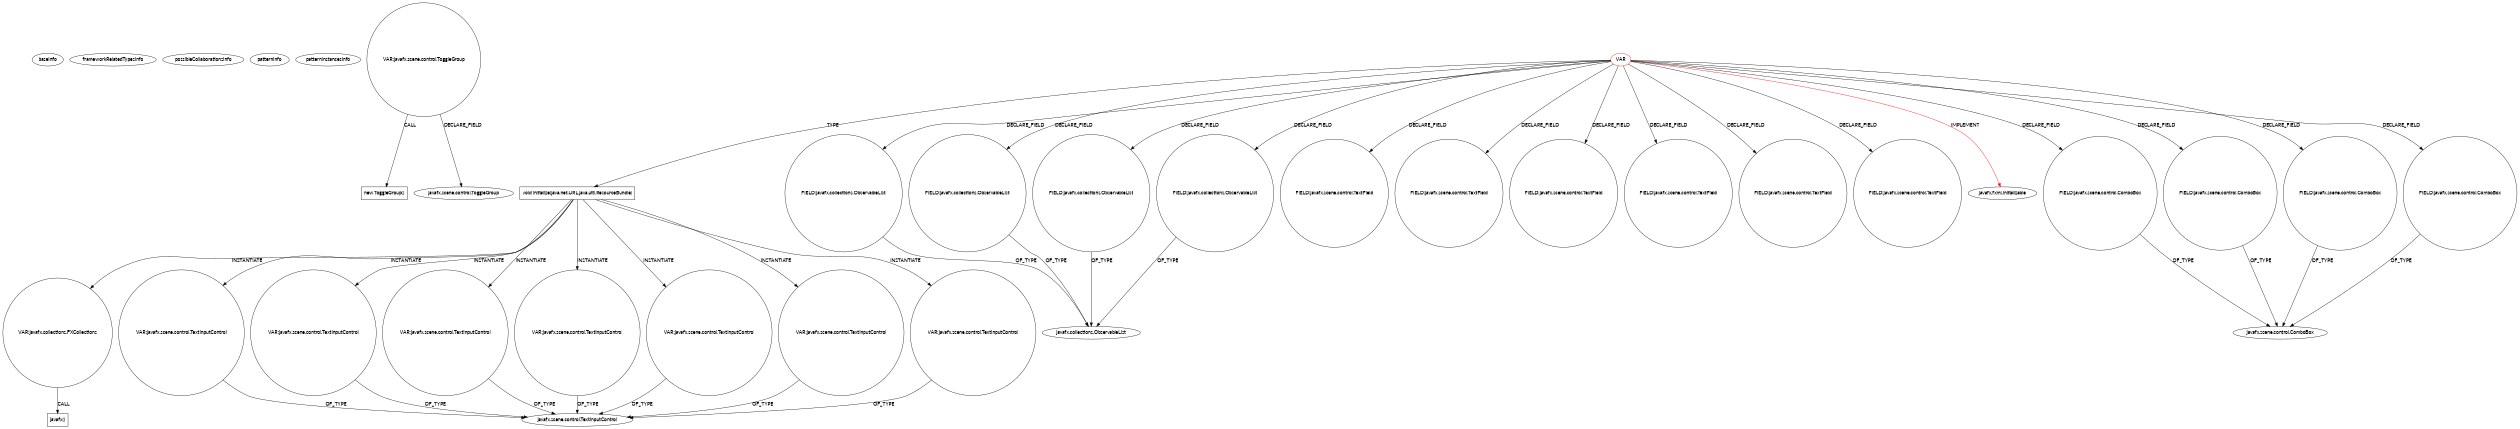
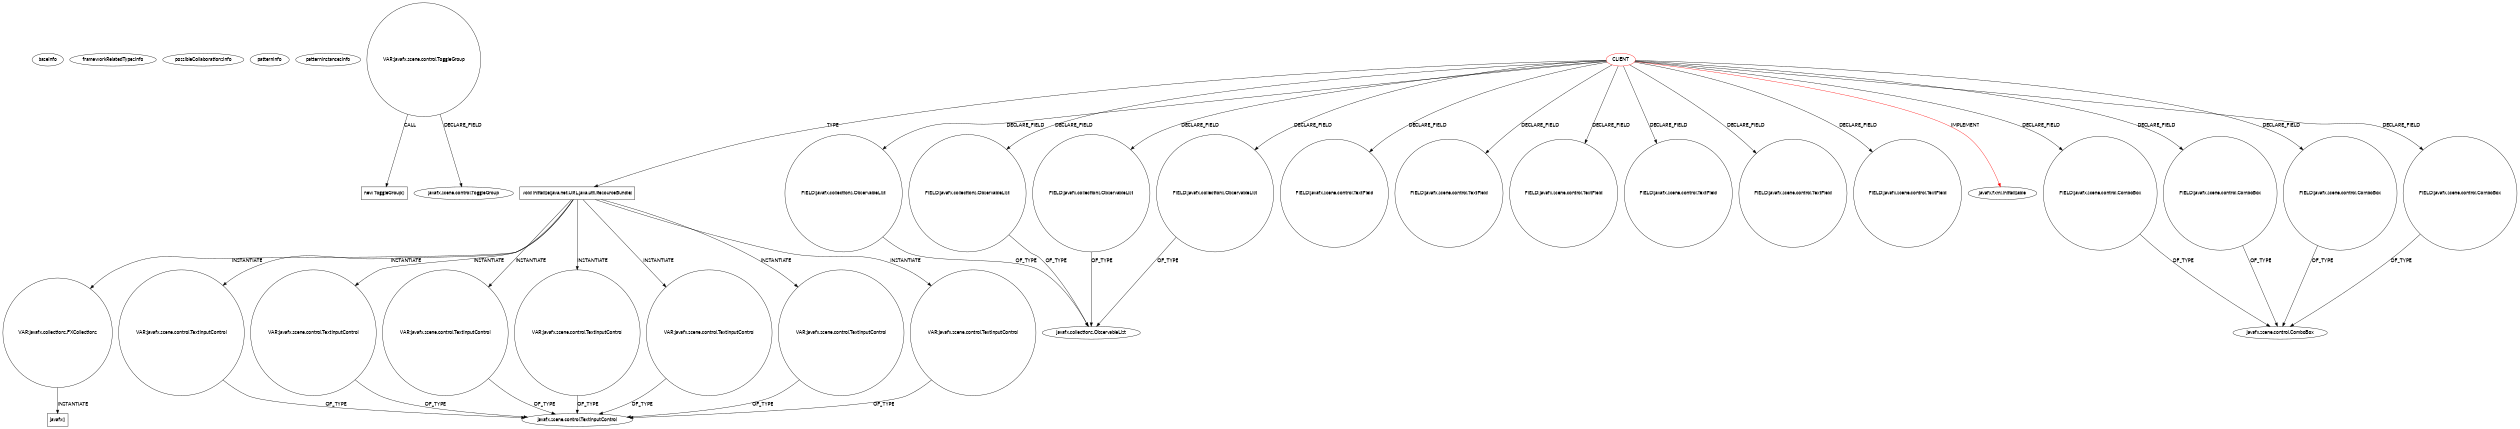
(1621, 60) -> (1621, 60)
(64, 405) -> (73, 405)
